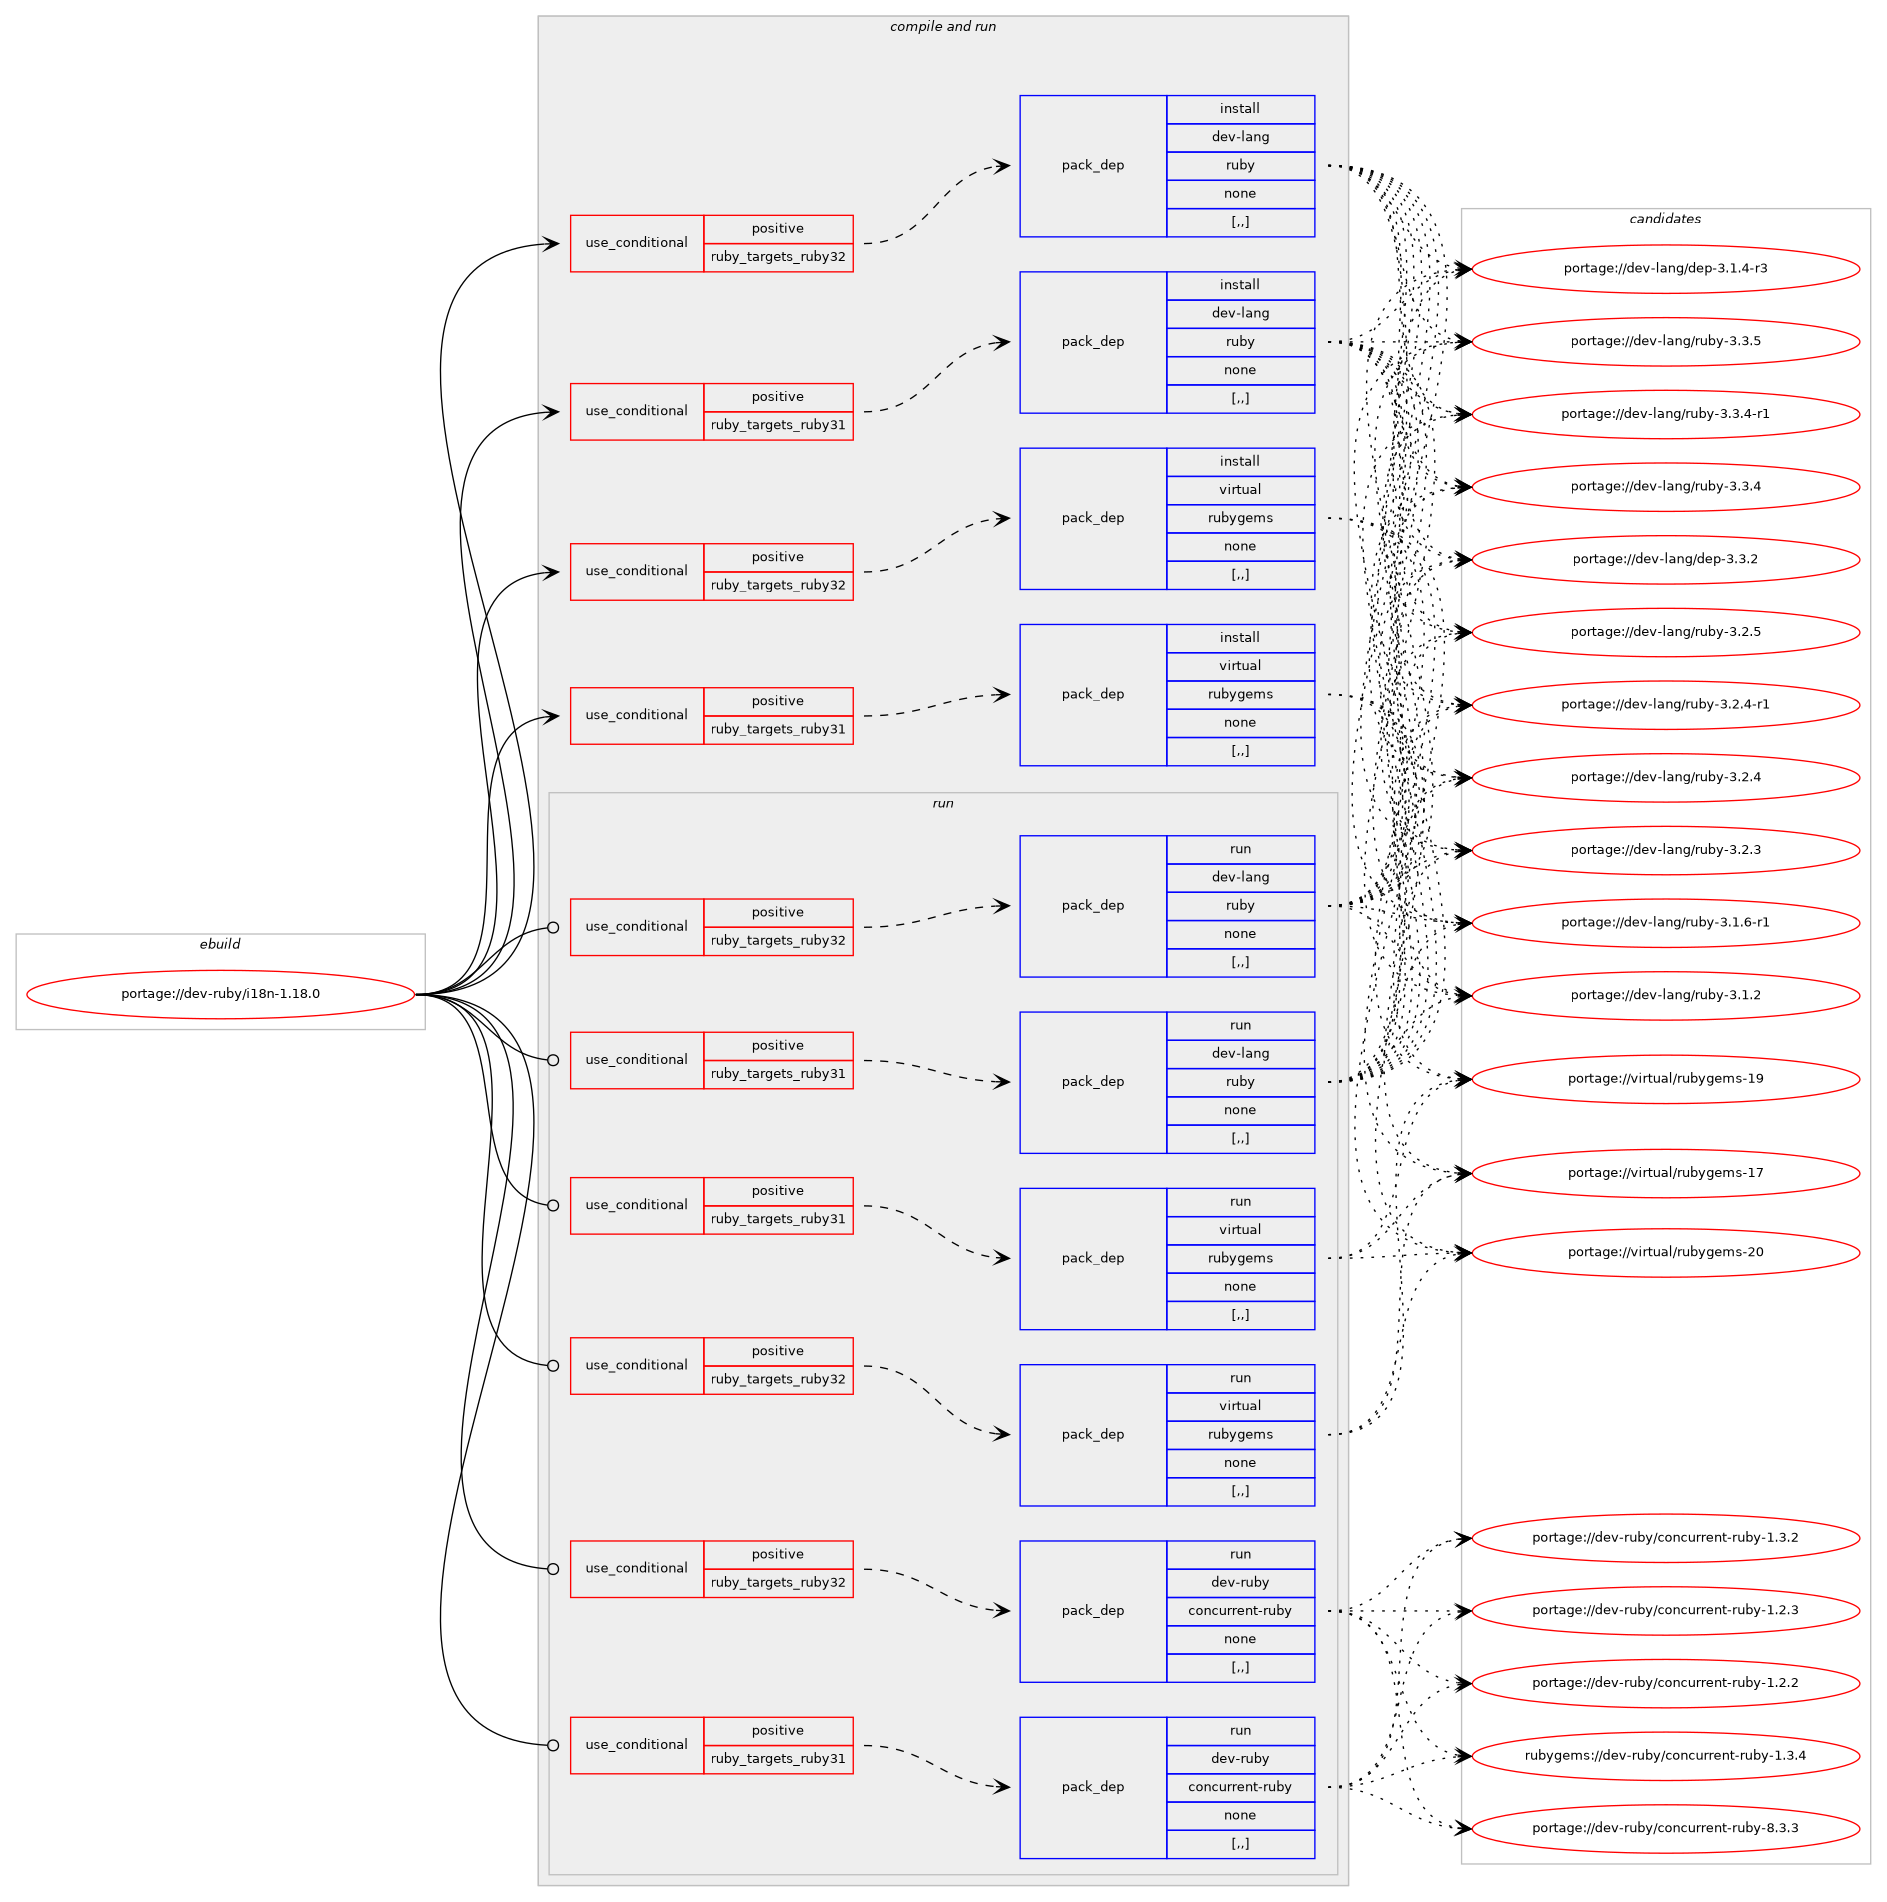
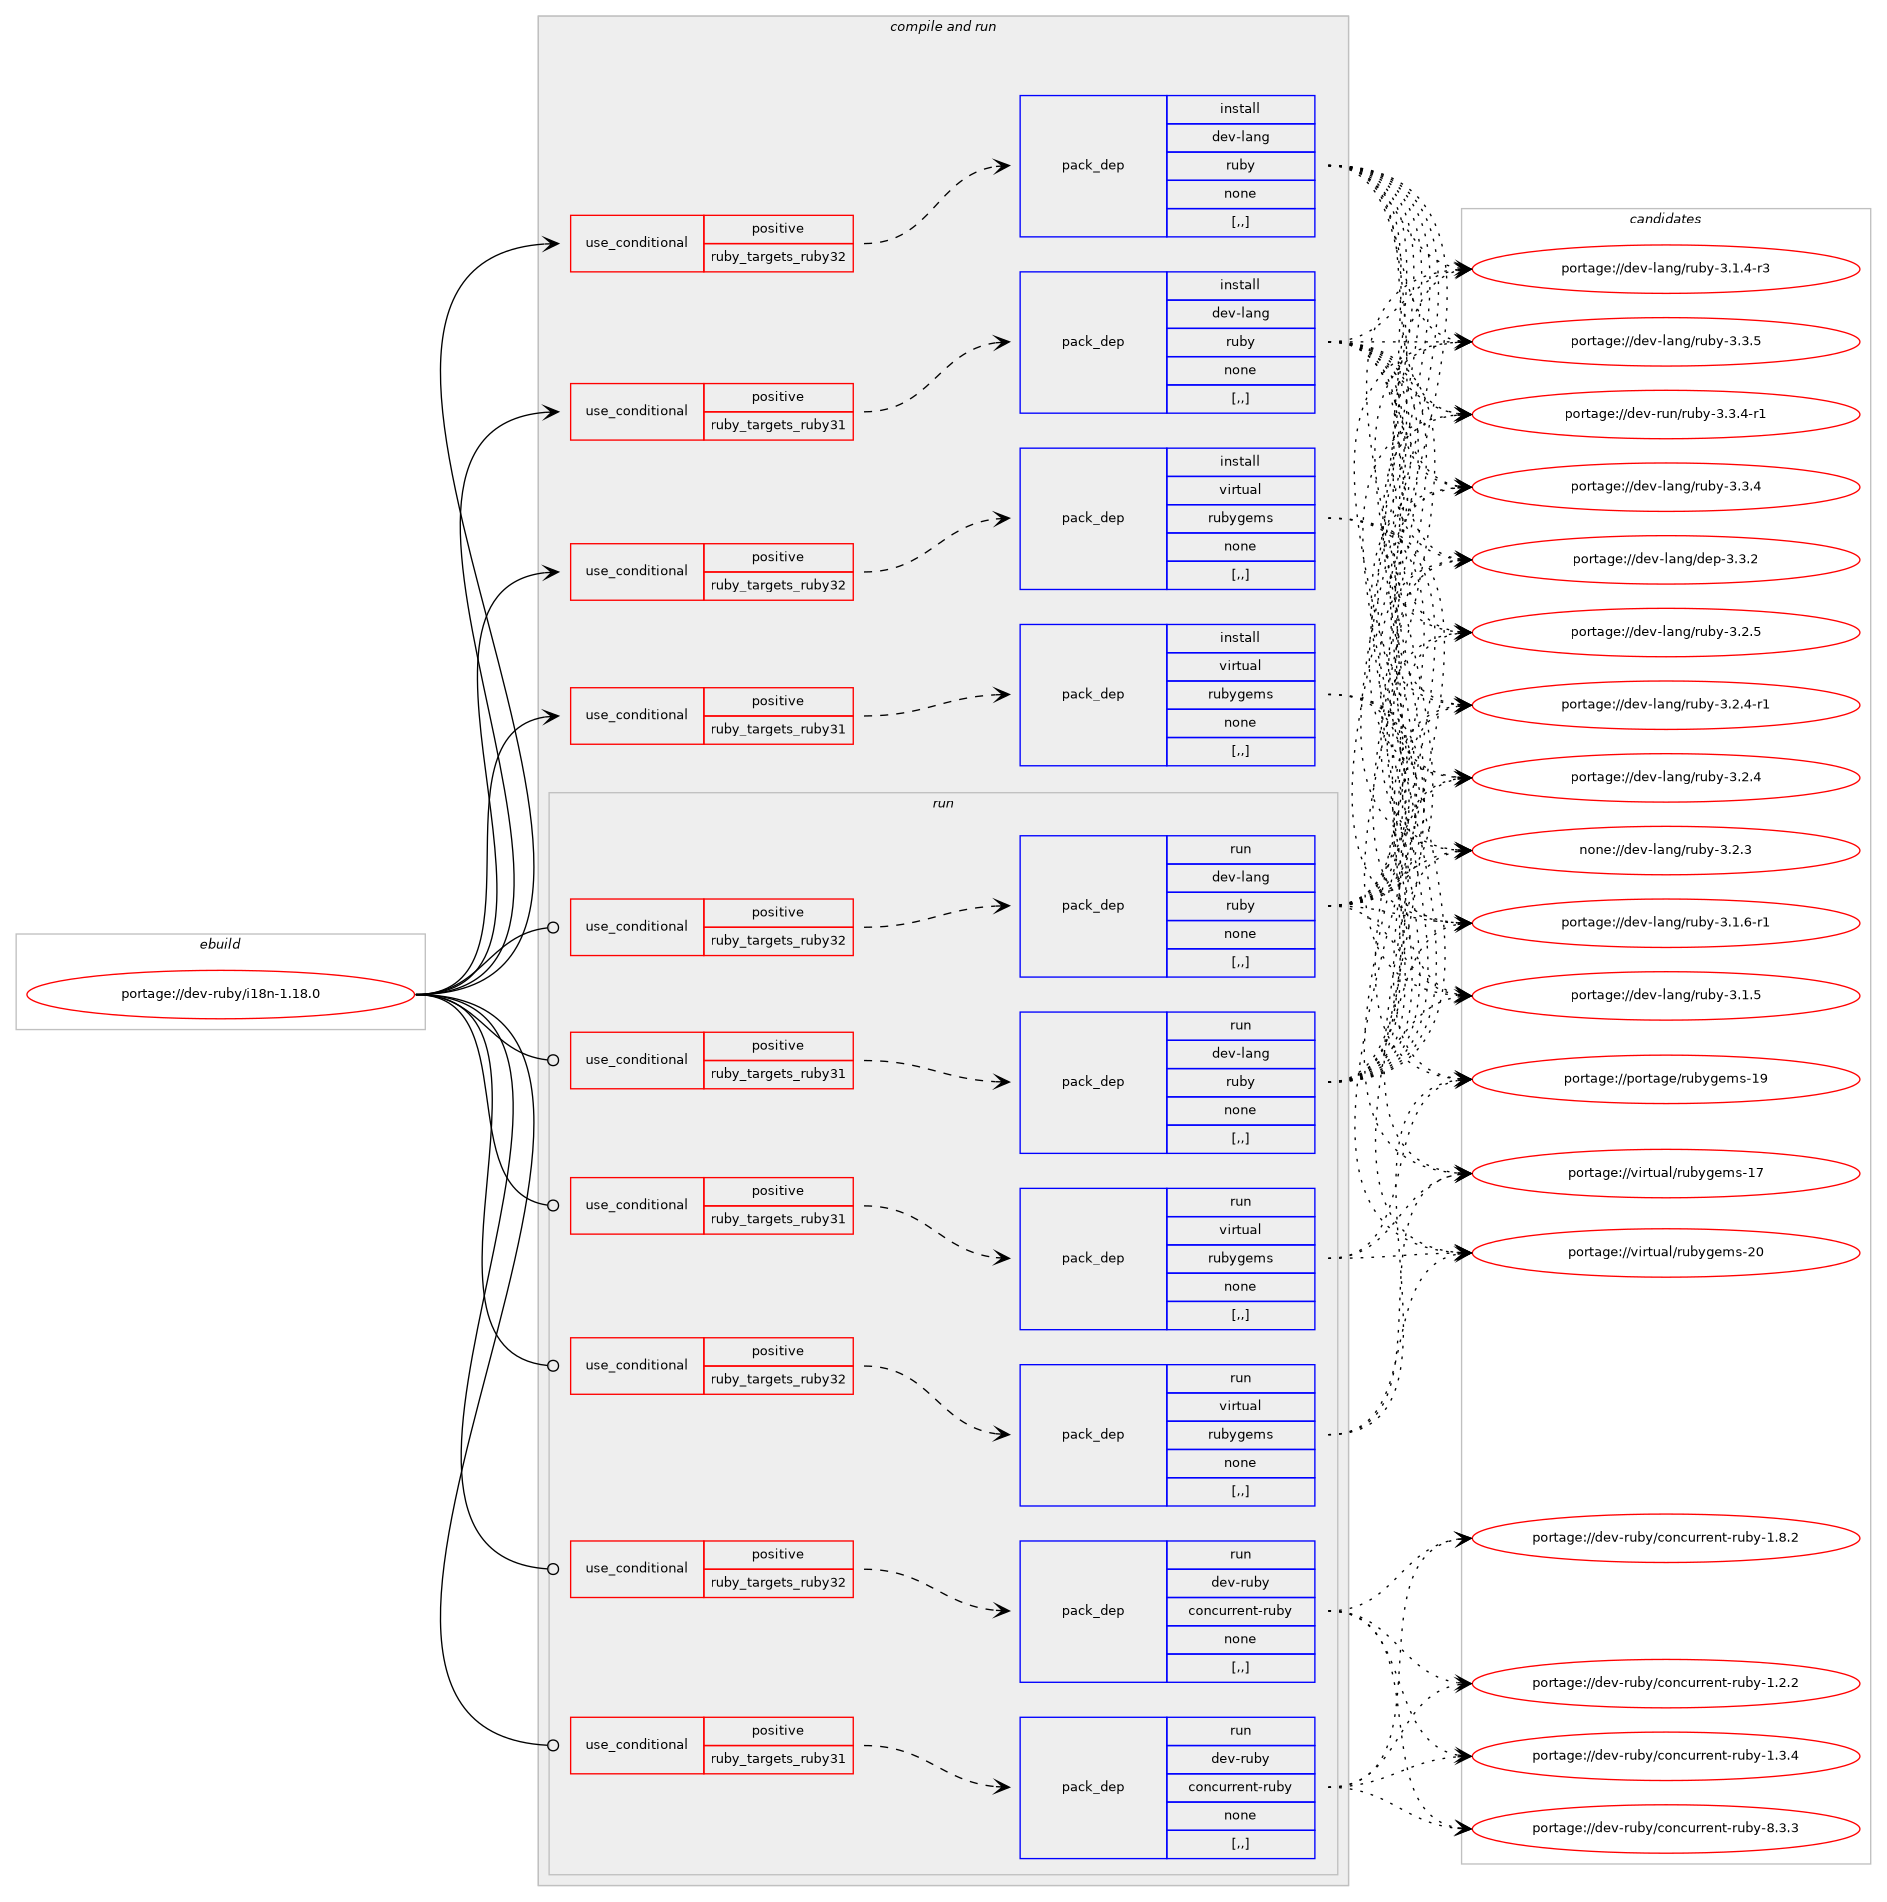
(1666, 269) -> (1666, 269)
(1666, 415) -> (1666, 415)
(1666, 851) -> (1666, 851)
(1666, 996) -> (1666, 996)
(1666, 1079) -> (1666, 1079)
(1666, 1538) -> (1666, 1538)
(1666, 1611) -> none
(1666, 1756) -> (1666, 1756)
